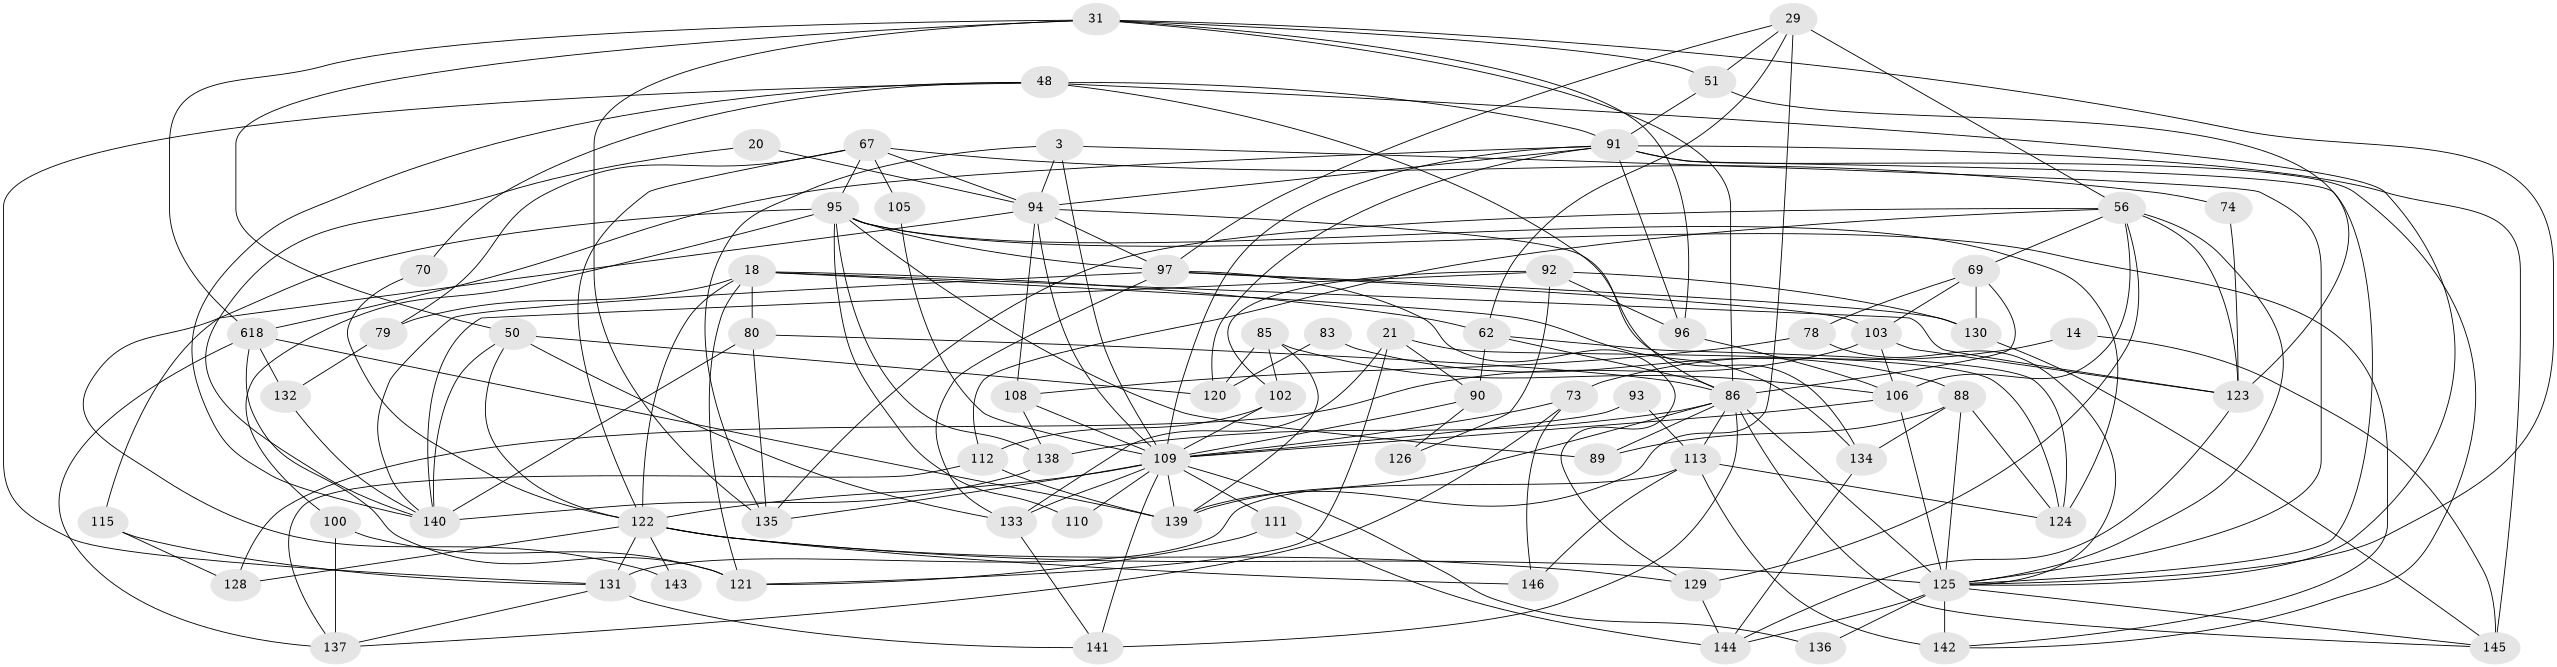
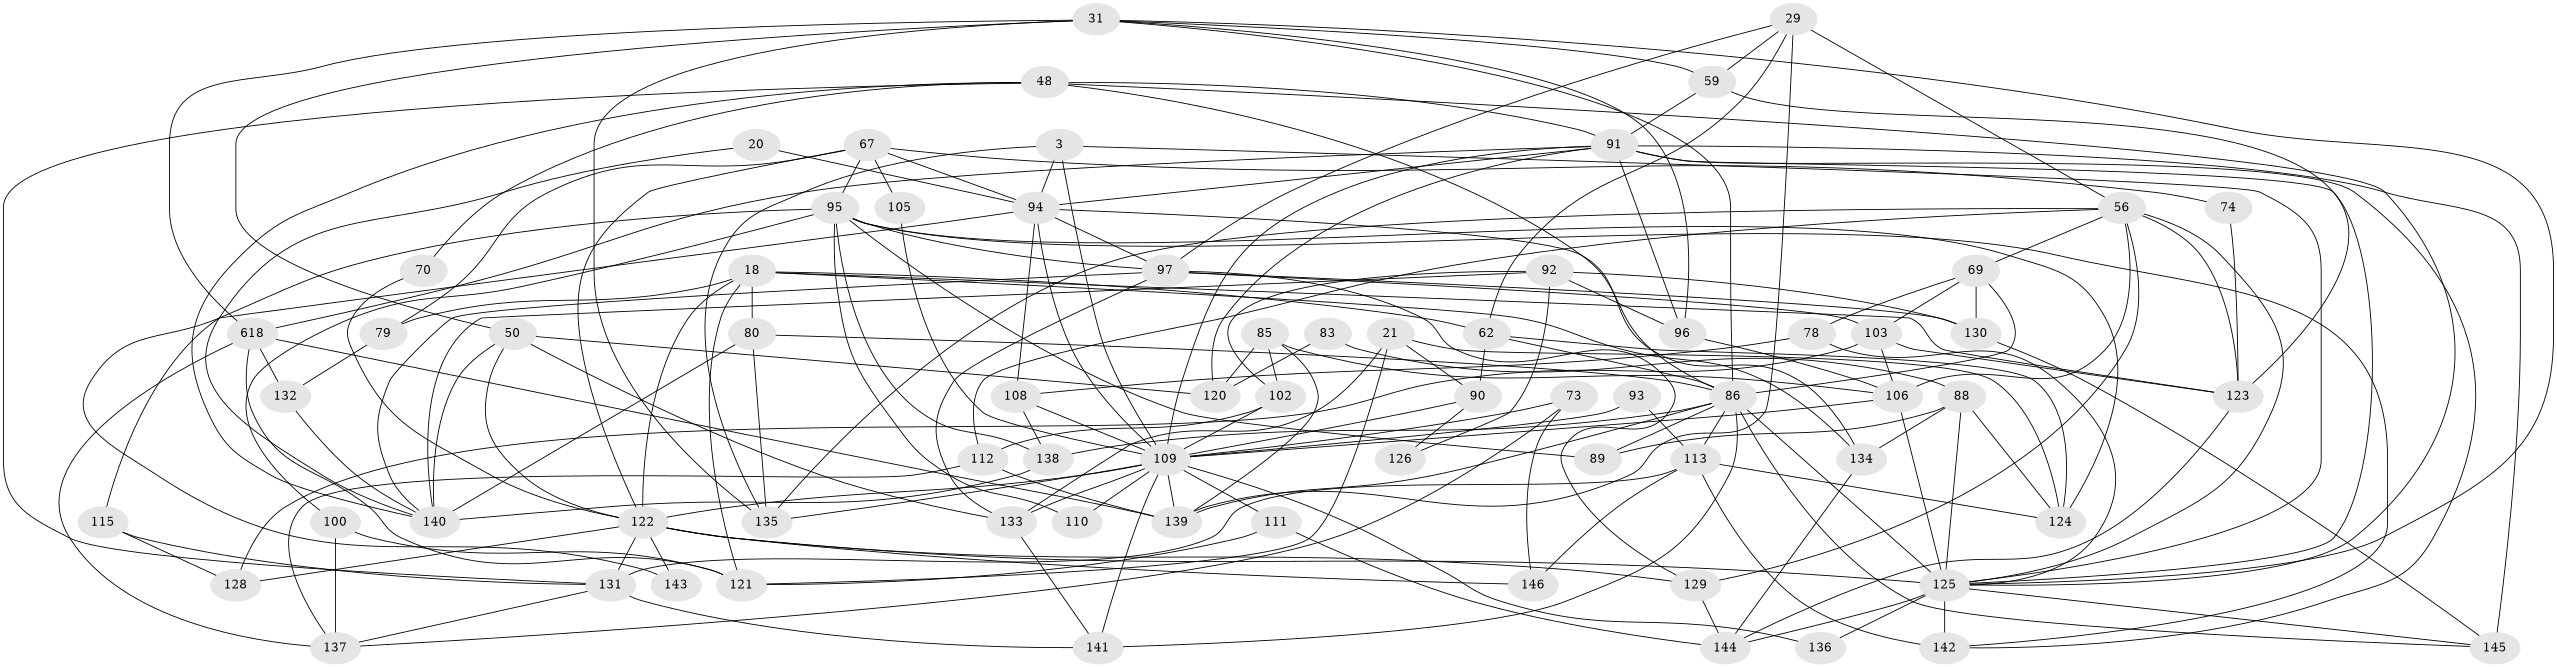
(1712, 82) -> (1712, 82)
(2074, 334) -> none
